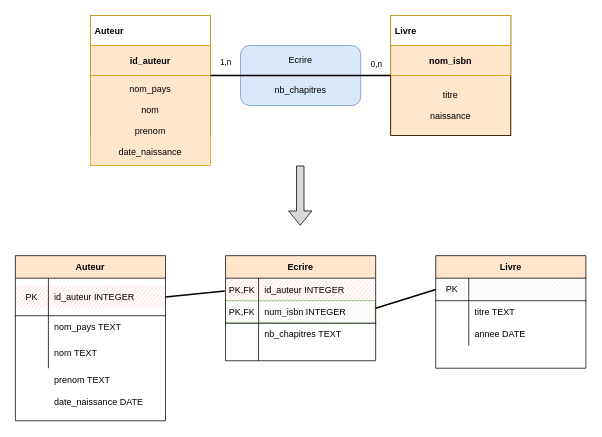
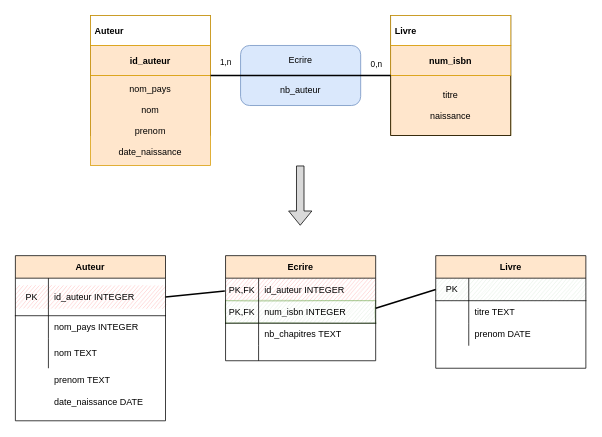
(450, 61) -> (450, 61)
(300, 90) -> (300, 90)
(86, 327) -> (94, 327)
(498, 334) -> (501, 334)
